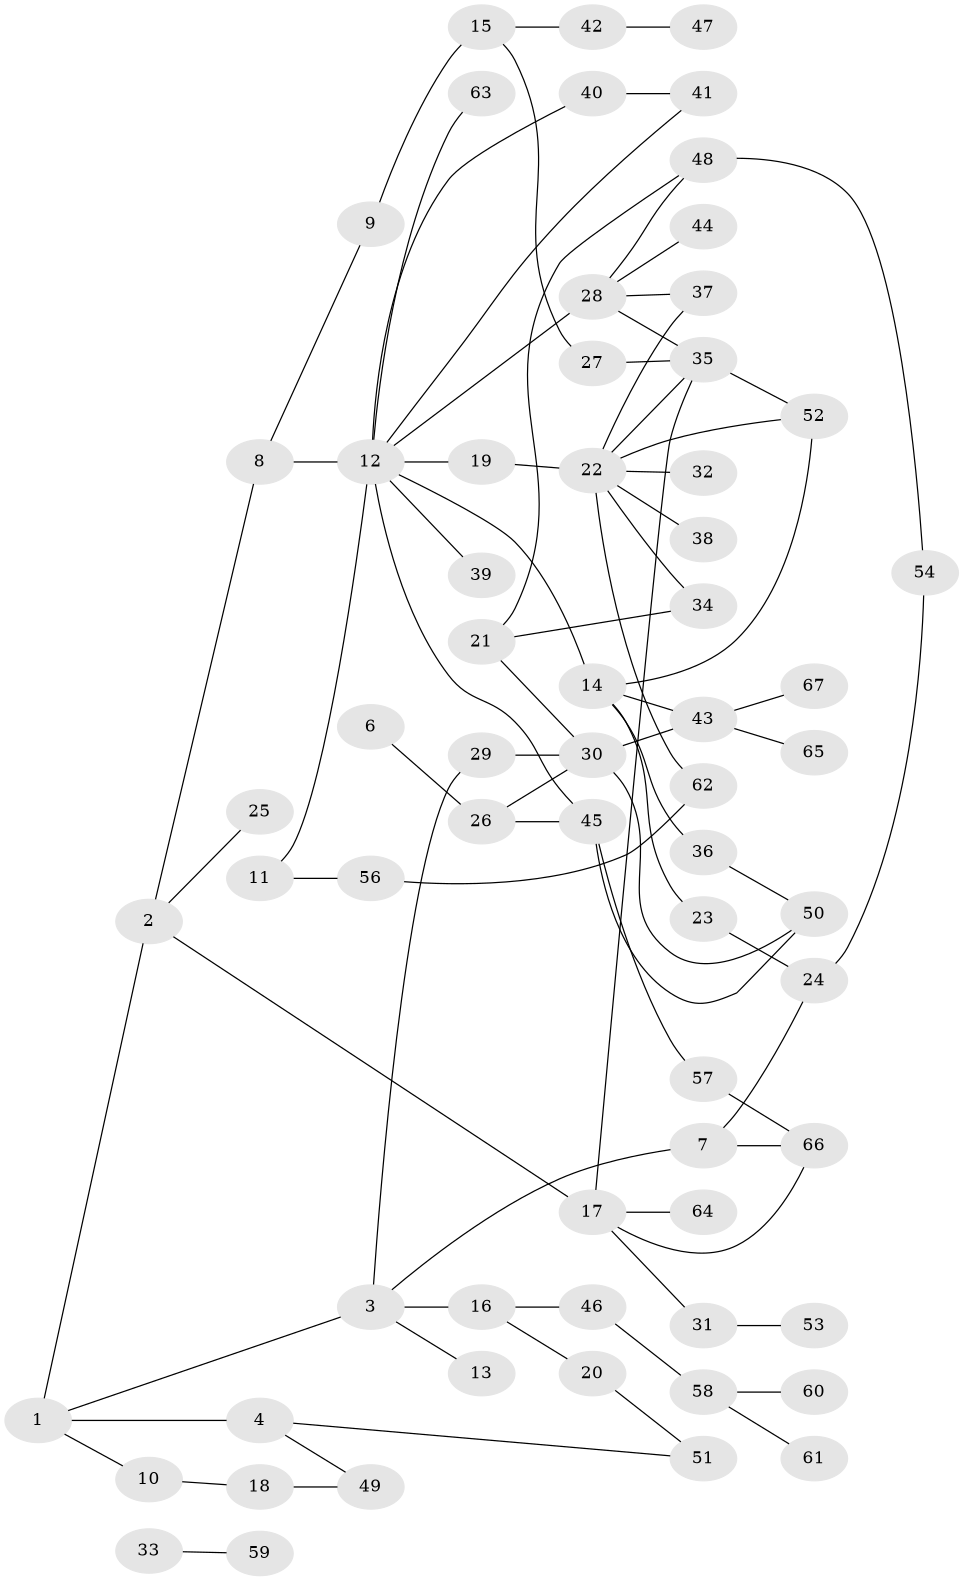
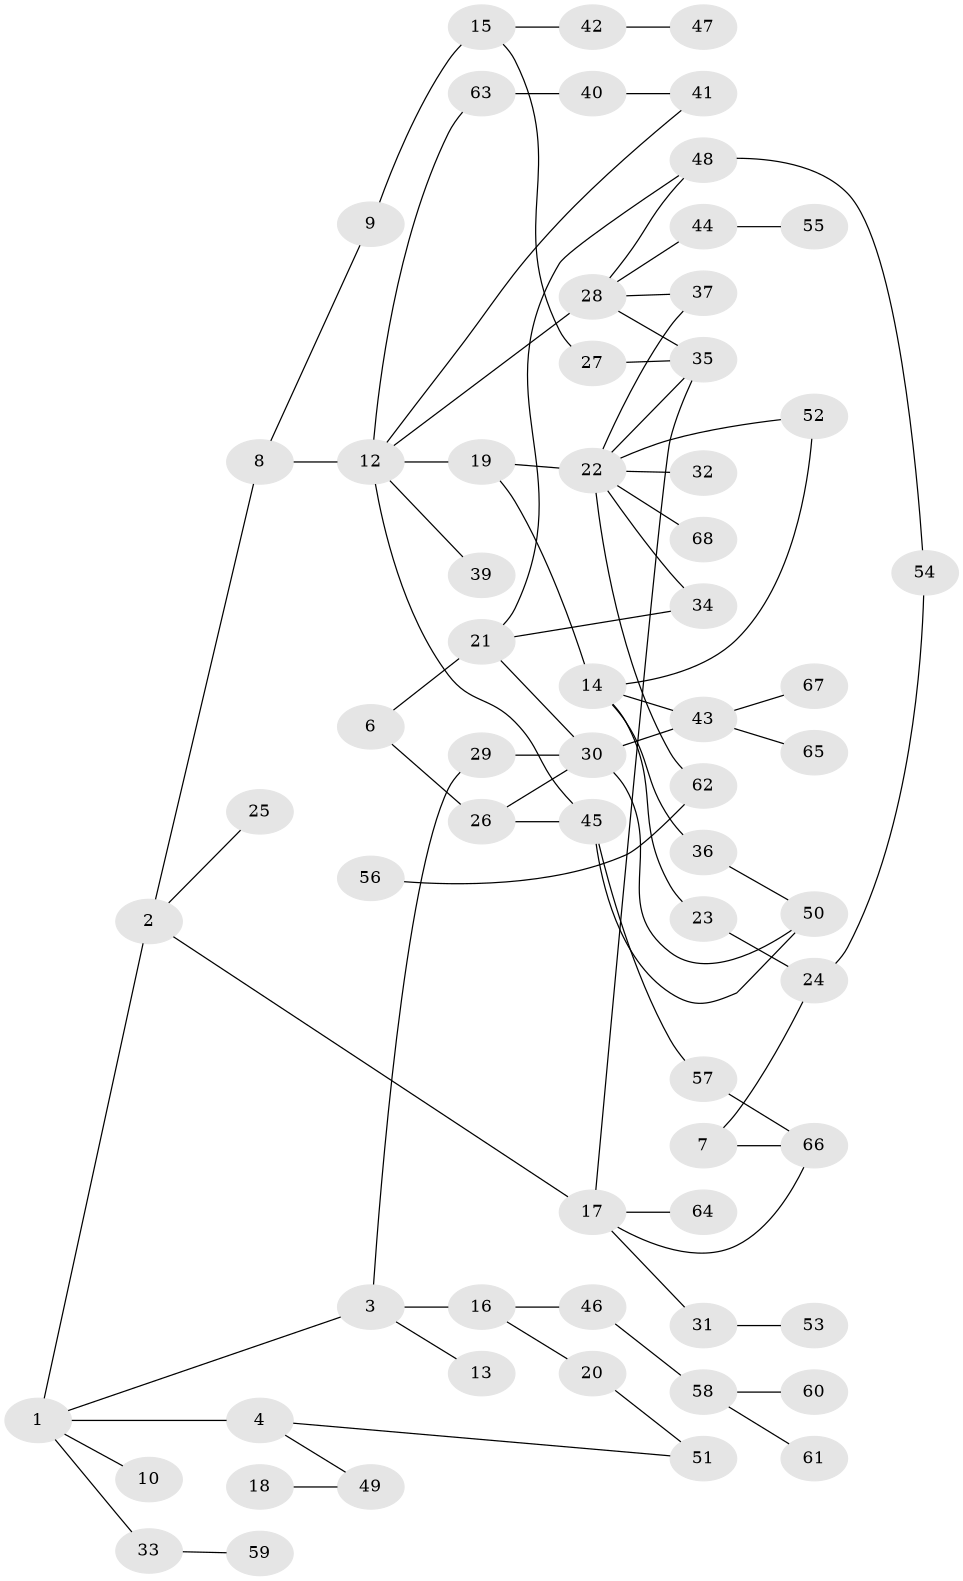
(424, 220) -> (537, 94)
none -> (814, 227)
(759, 388) -> none
(703, 540) -> (703, 540)
(517, 545) -> (549, 569)
none -> (426, 684)
(260, 878) -> none
(521, 1198) -> none
(204, 1483) -> none
none -> (93, 1486)
